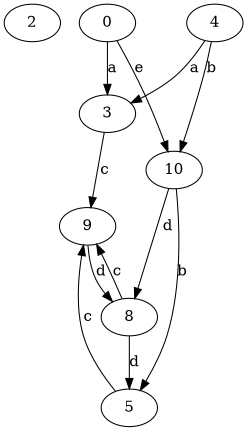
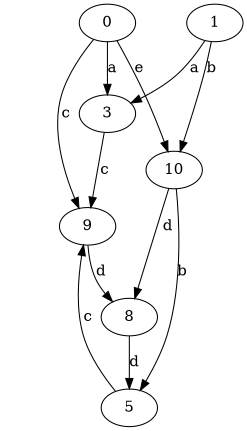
(32, 23) -> none
(215, 23) -> (215, 23)
(112, 276) -> (58, 116)
